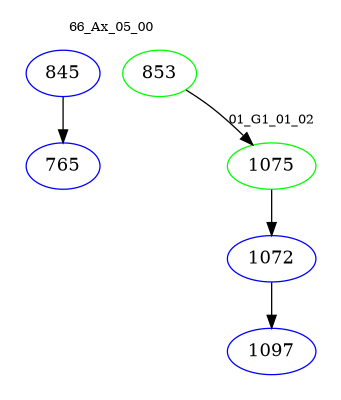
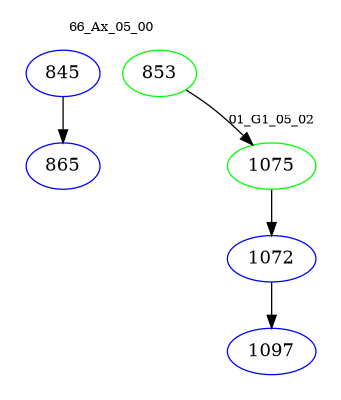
(272, 120) -> (272, 120)
(63, 166) -> (63, 166)
